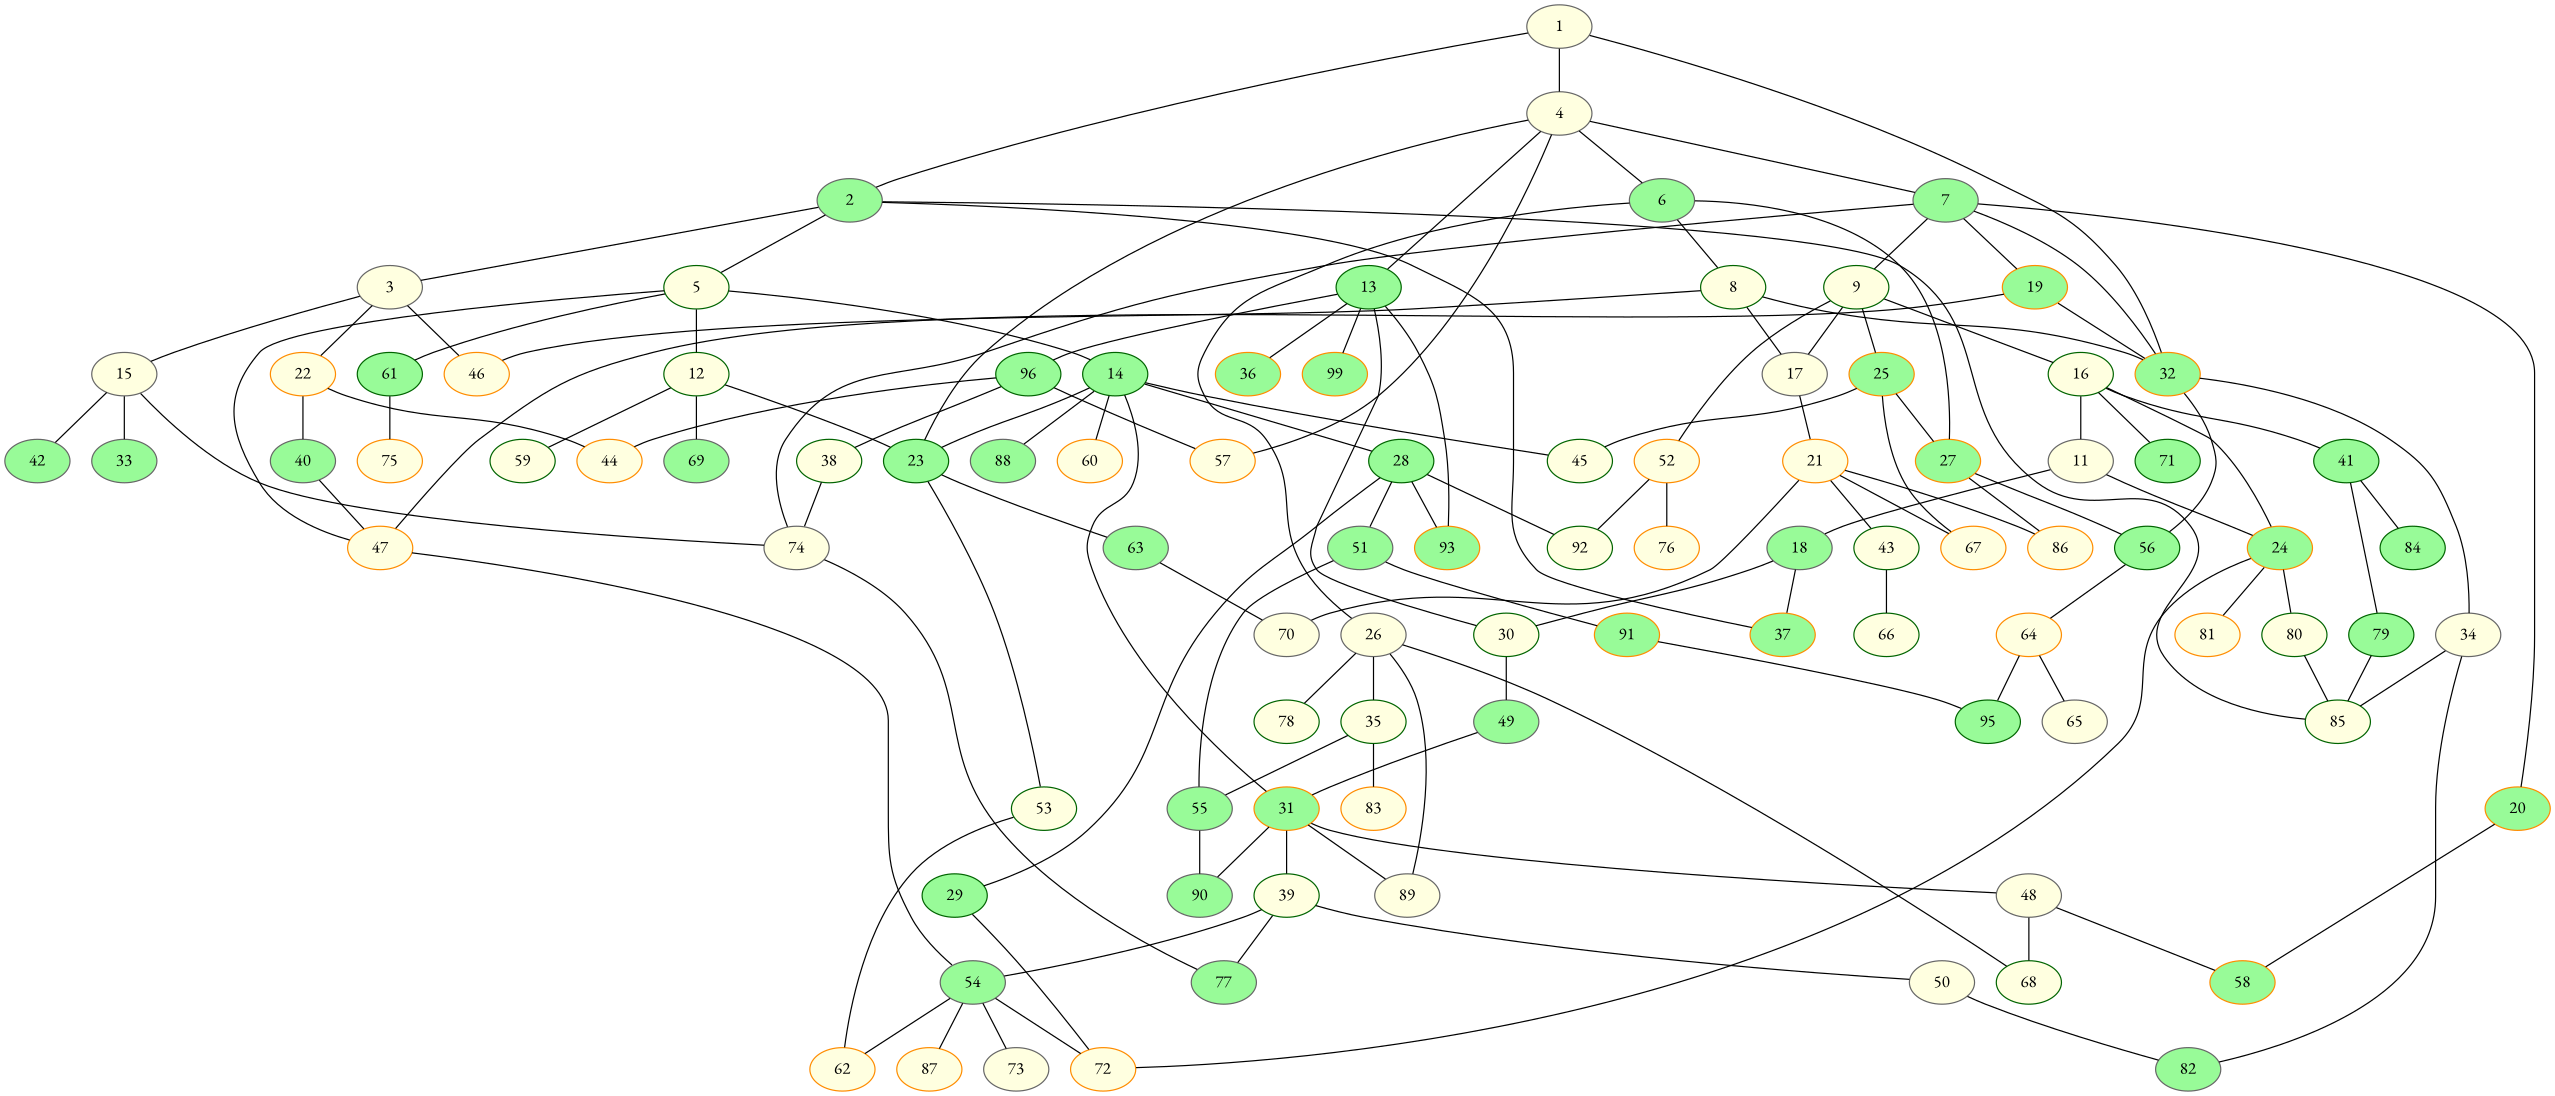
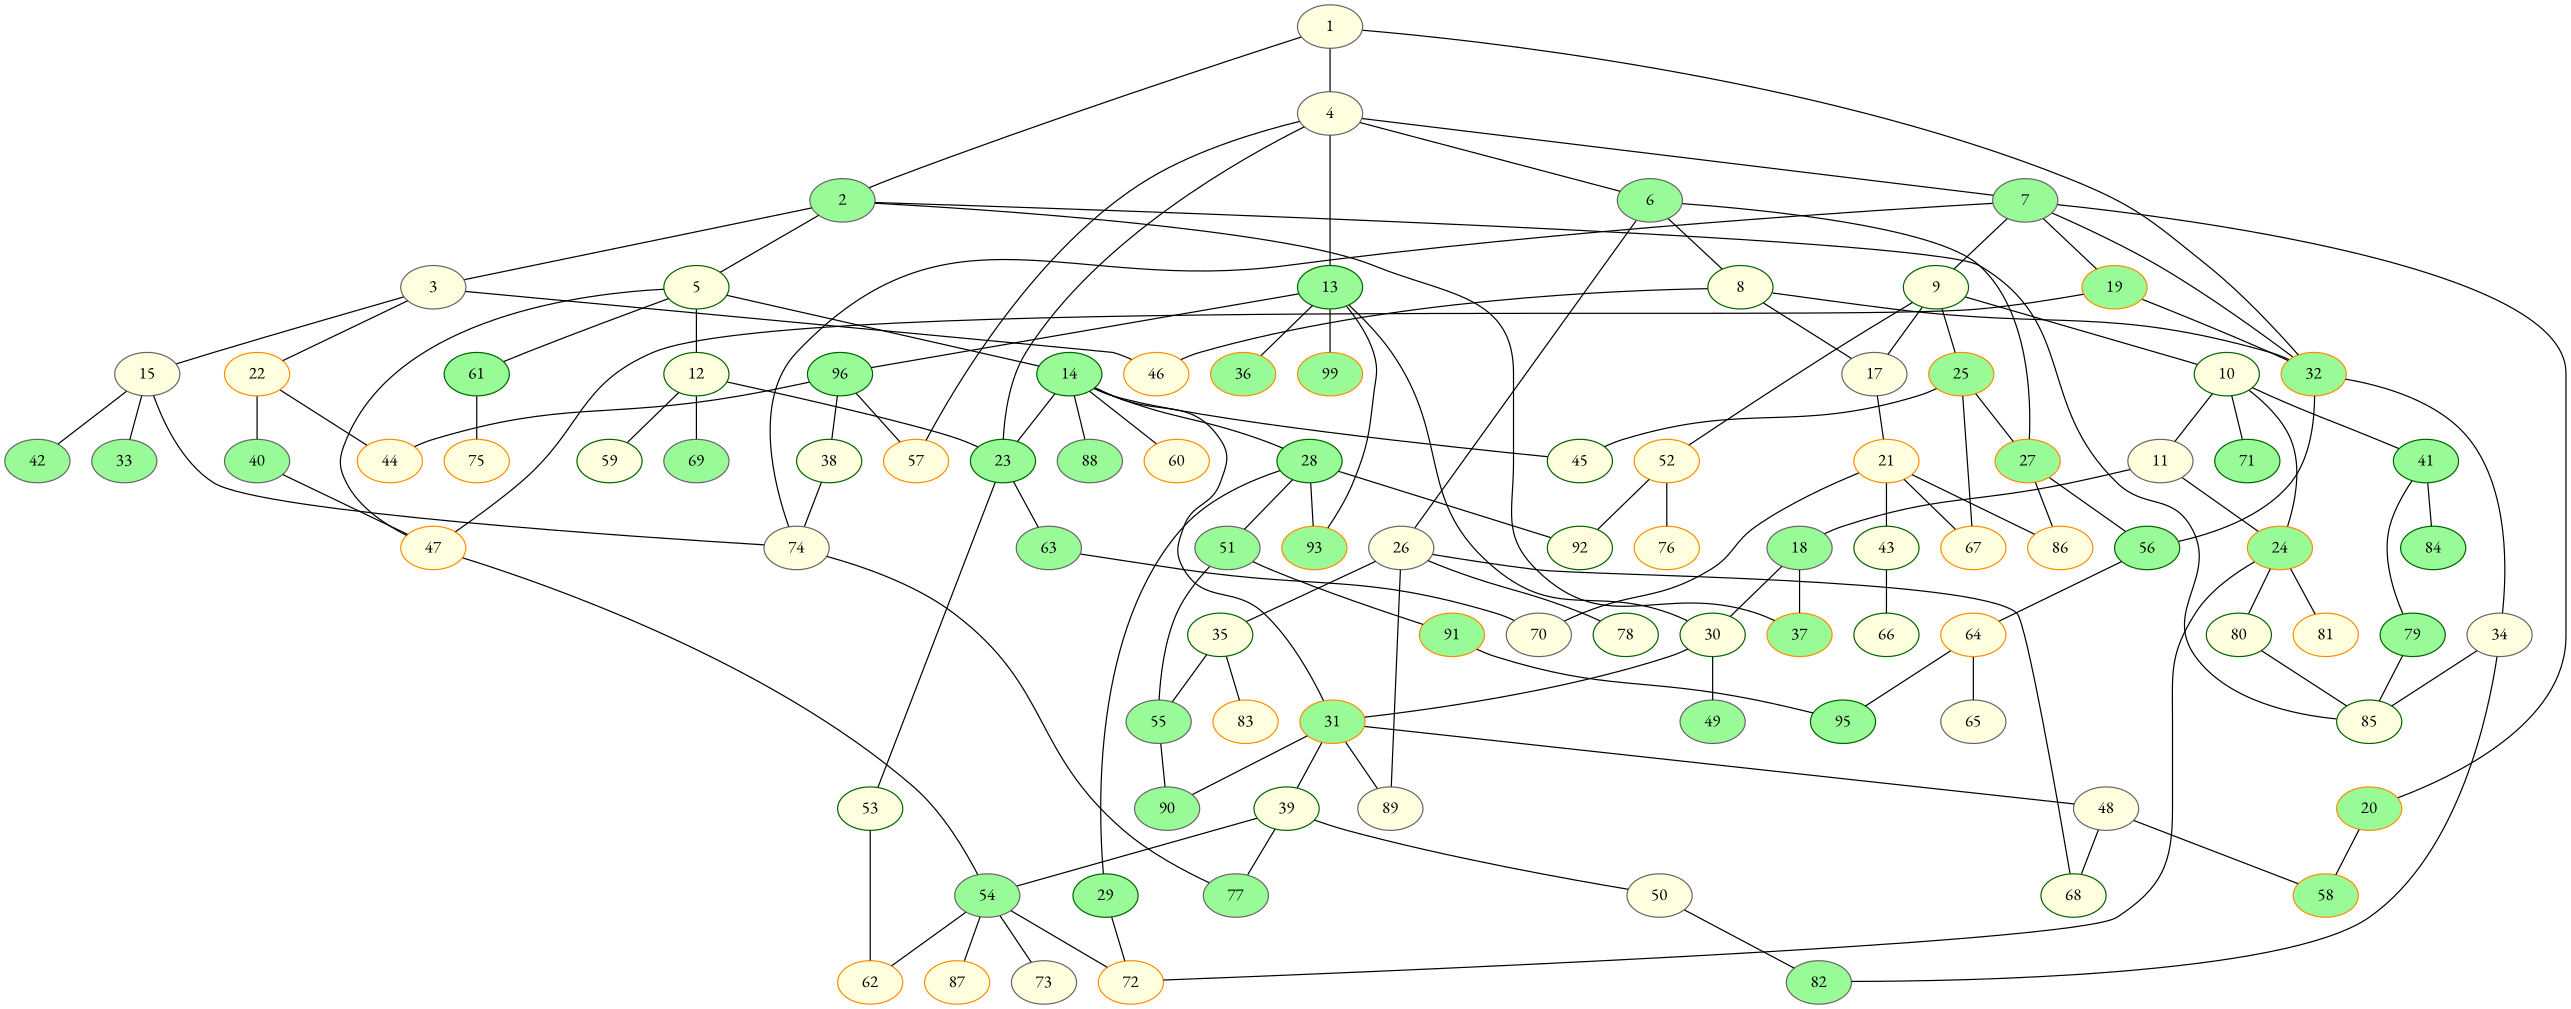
(2081, 374) -> (2227, 374)
(1394, 762) -> (1528, 692)
